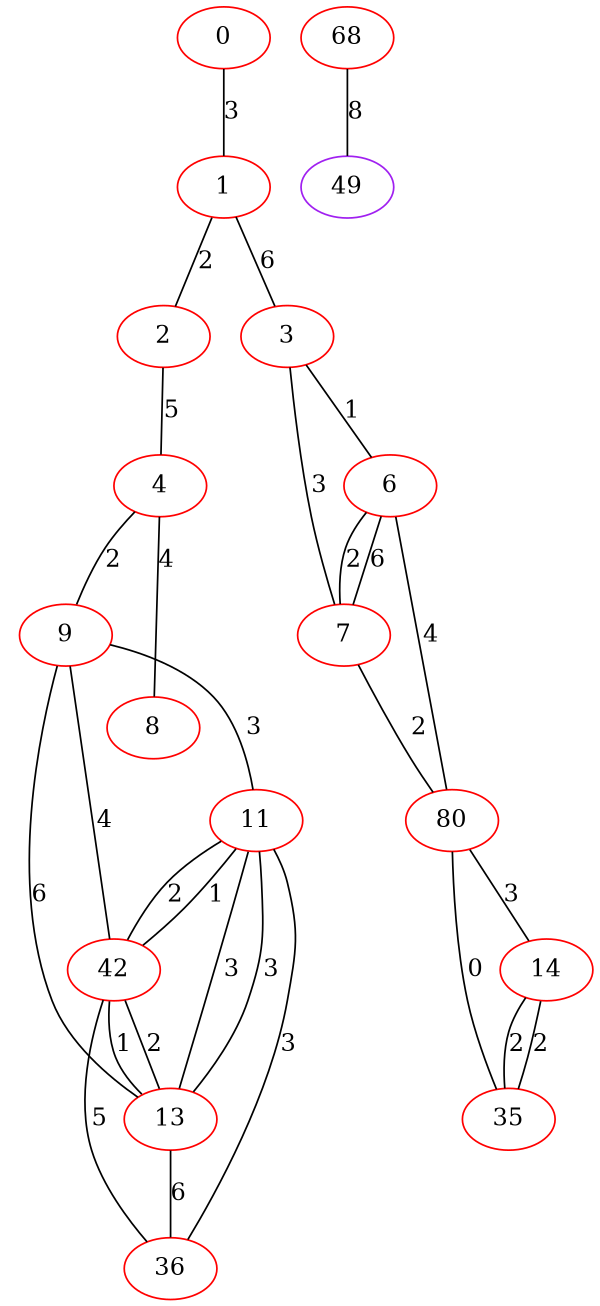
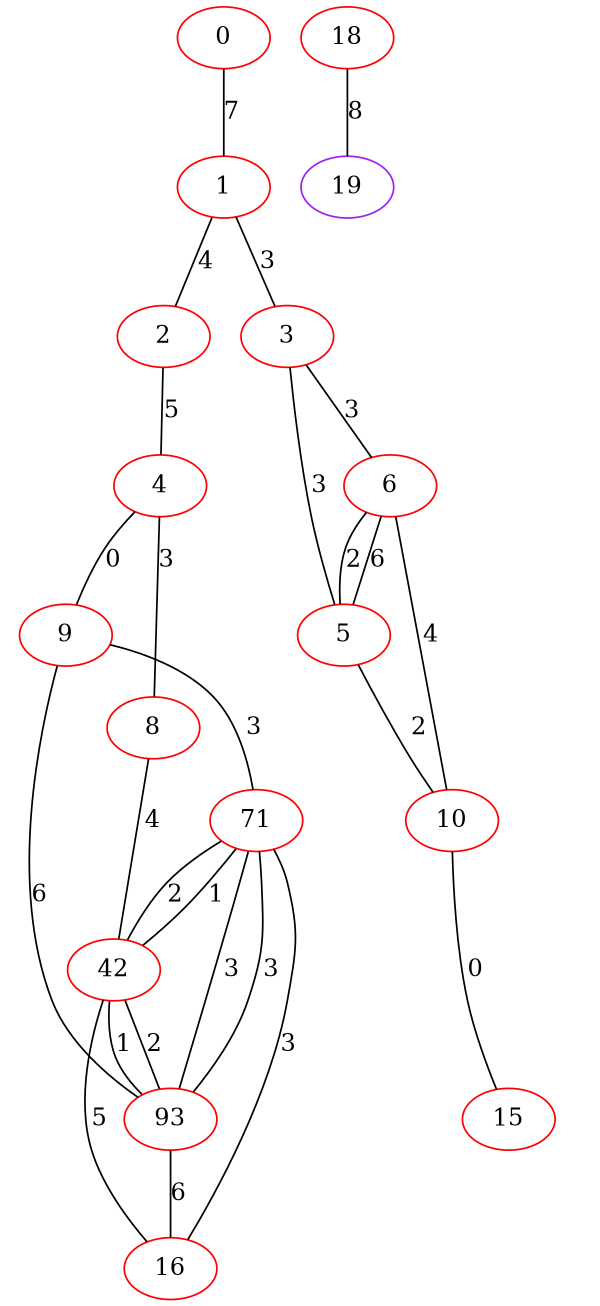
(347, 38) -> (347, 38)
(232, 112) -> (232, 112)
(347, 187) -> (347, 187)
(207, 262) -> (207, 262)
(268, 262) -> (268, 262)
(353, 411) -> (353, 411)
(114, 560) -> (114, 560)
(167, 560) -> (167, 560)
(344, 635) -> (344, 635)
(90, 803) -> (134, 849)
(256, 821) -> (256, 821)
(452, 821) -> (452, 821)
(547, 970) -> none
(171, 1119) -> (171, 1119)
(509, 1119) -> (509, 1119)
(171, 1269) -> (171, 1269)
